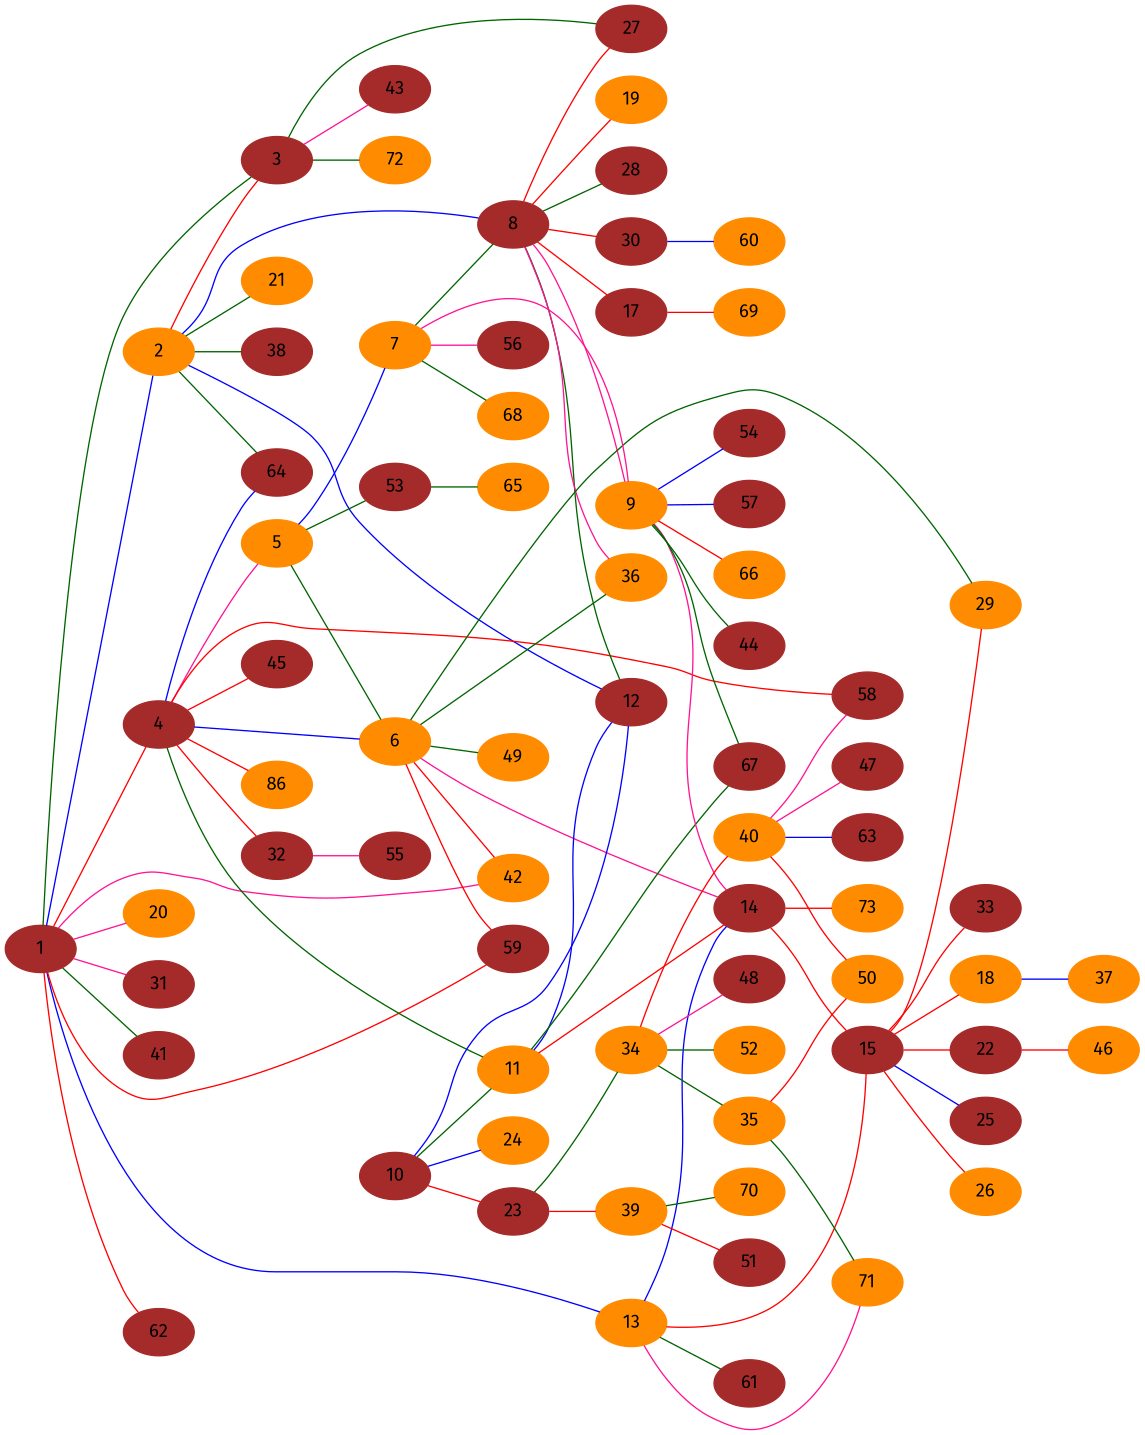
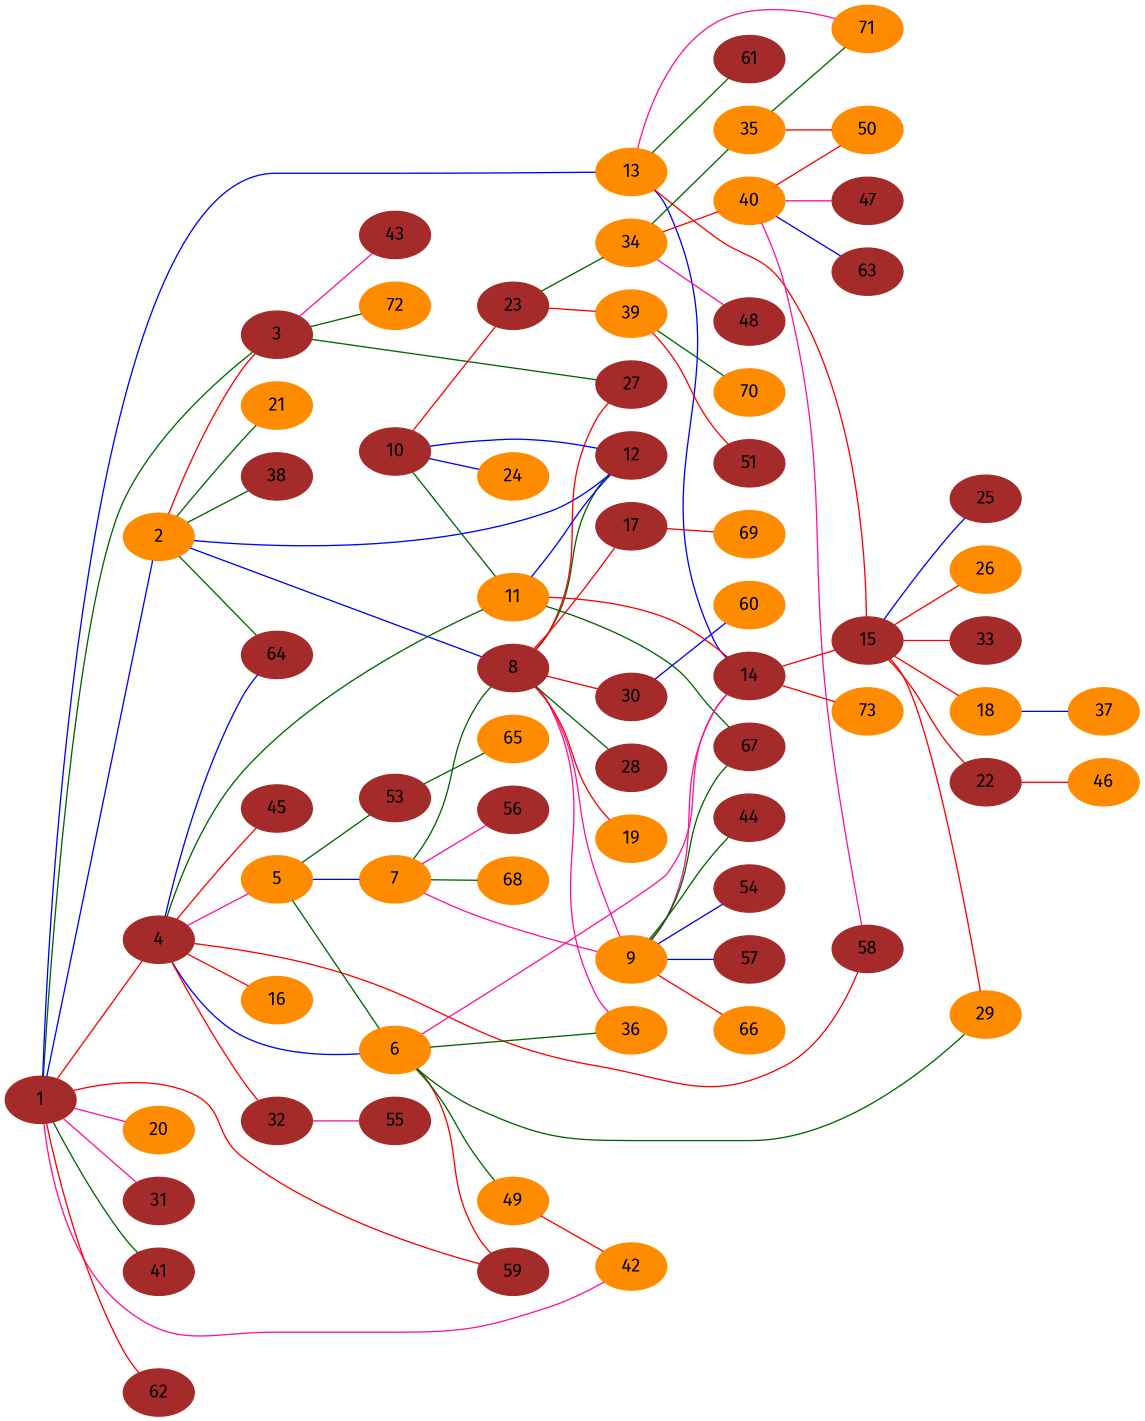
(277, 785) -> (277, 1000)
(454, 810) -> (572, 1234)
(749, 1050) -> none
